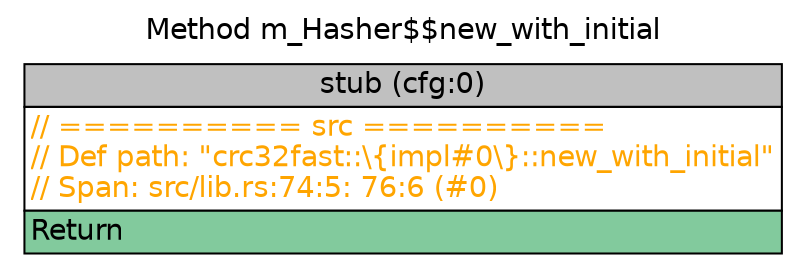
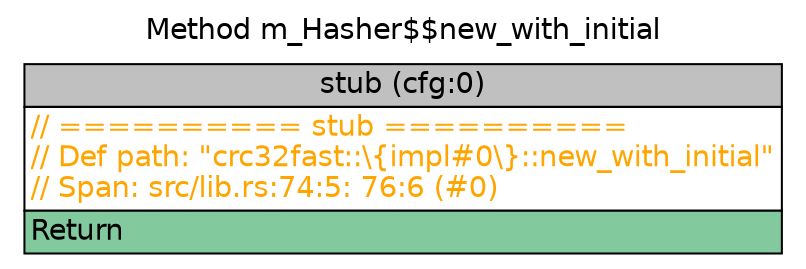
(319, 127) -> (330, 127)
